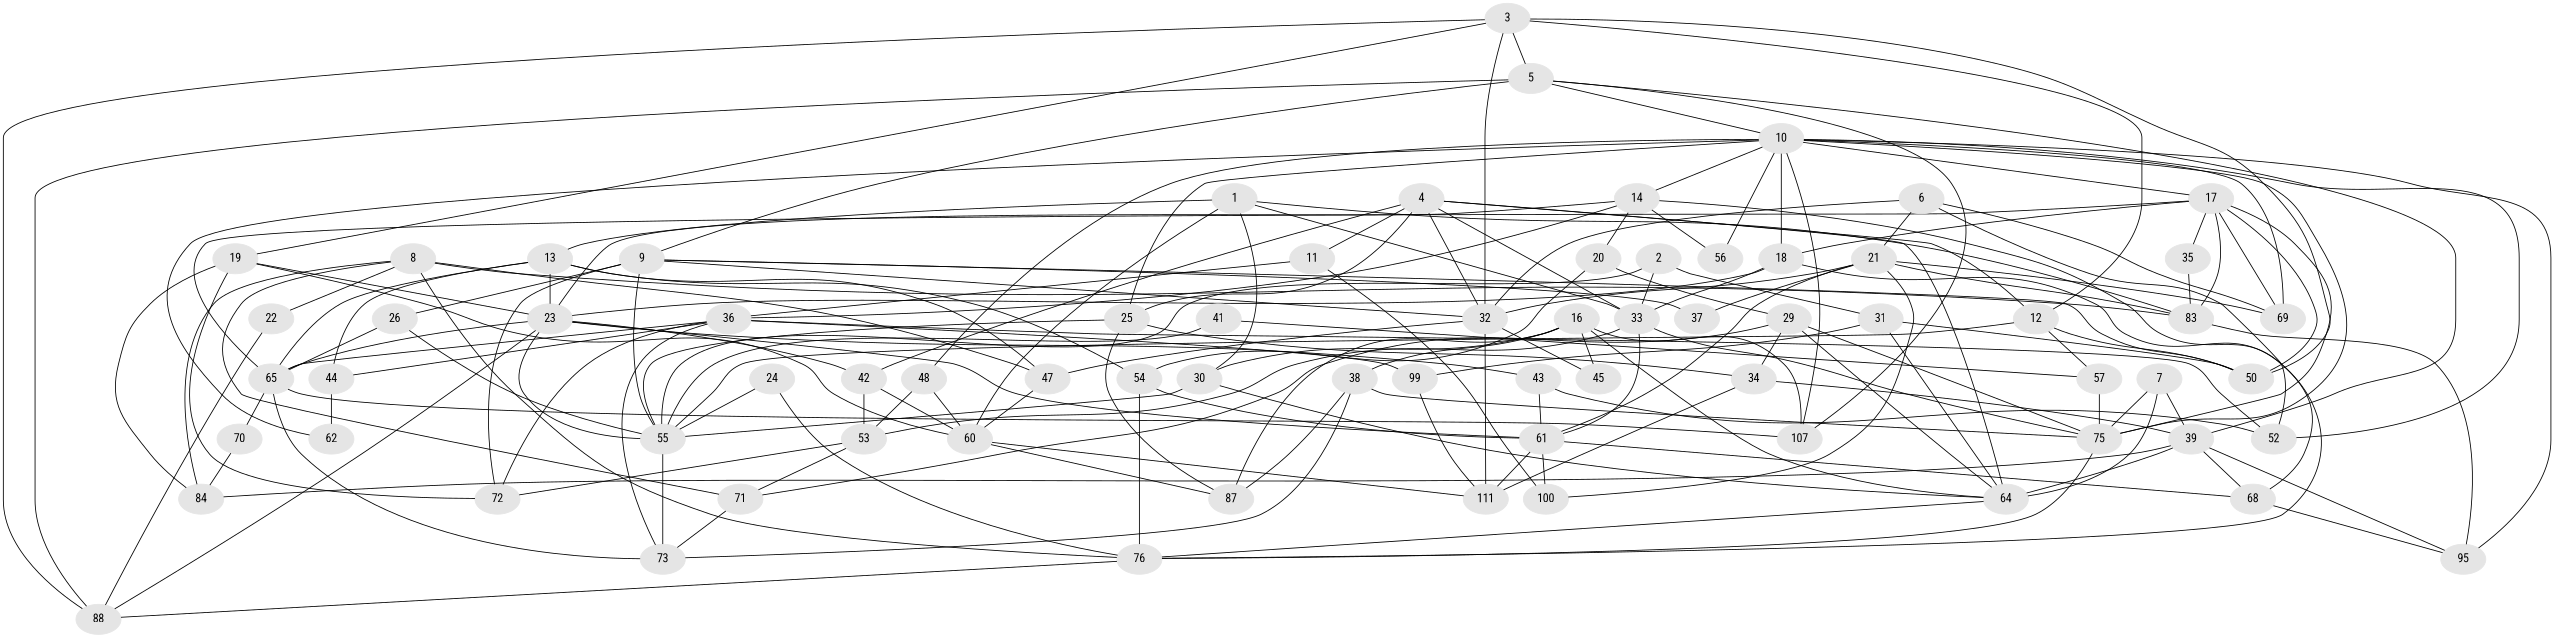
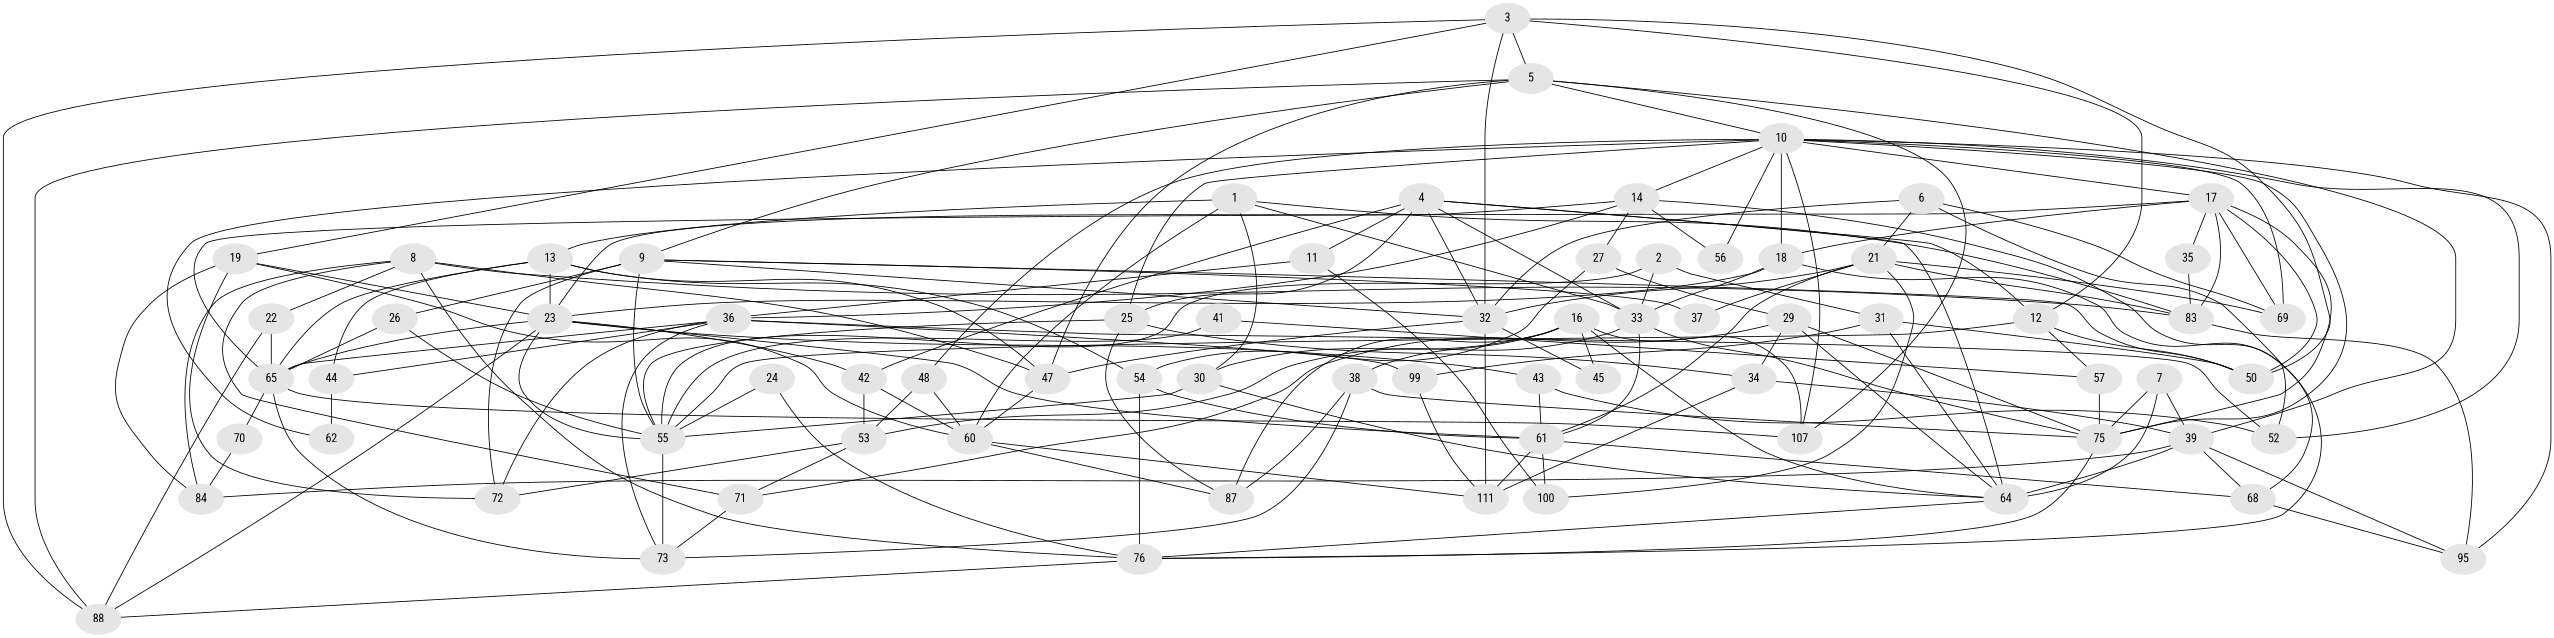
none -> (1230, 148)
(1598, 259) -> (1598, 259)
none -> (271, 349)
